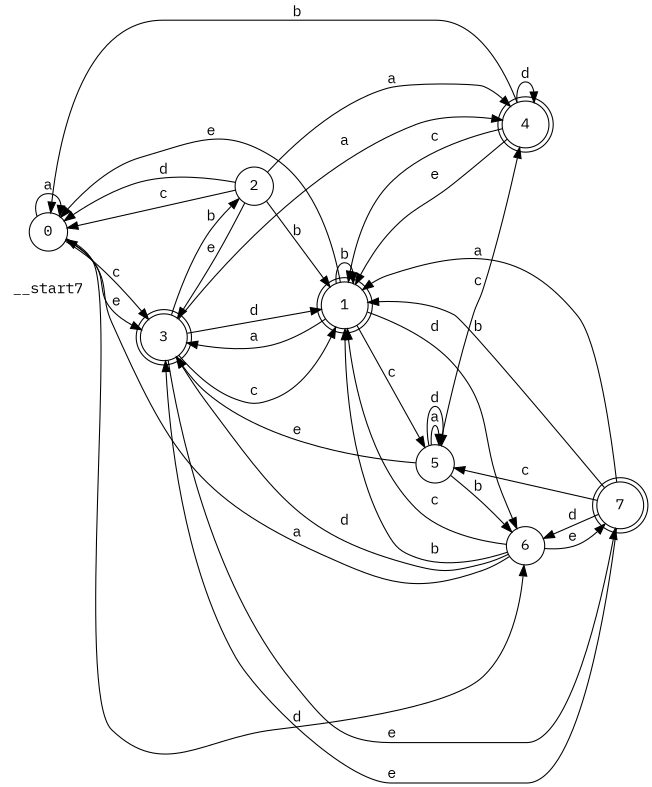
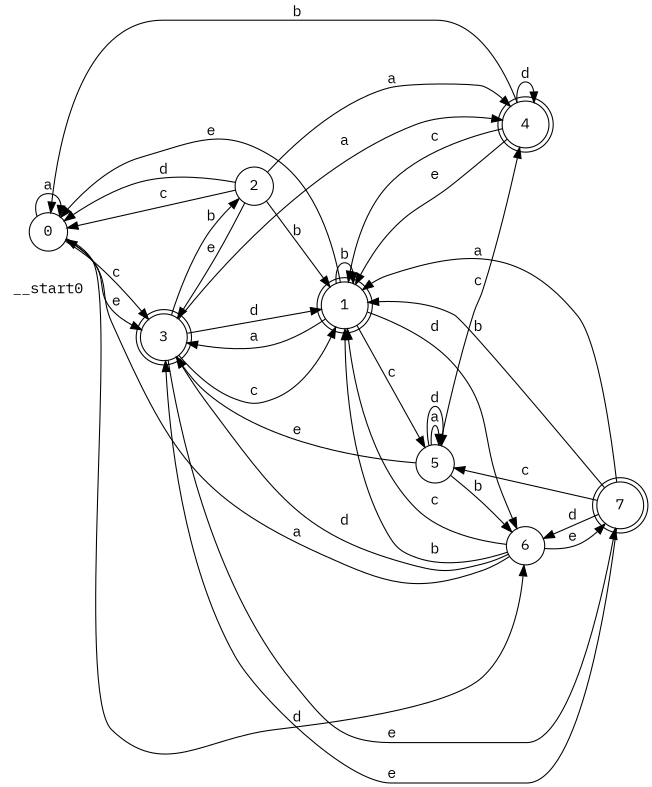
(48, 289) -> (48, 289)
